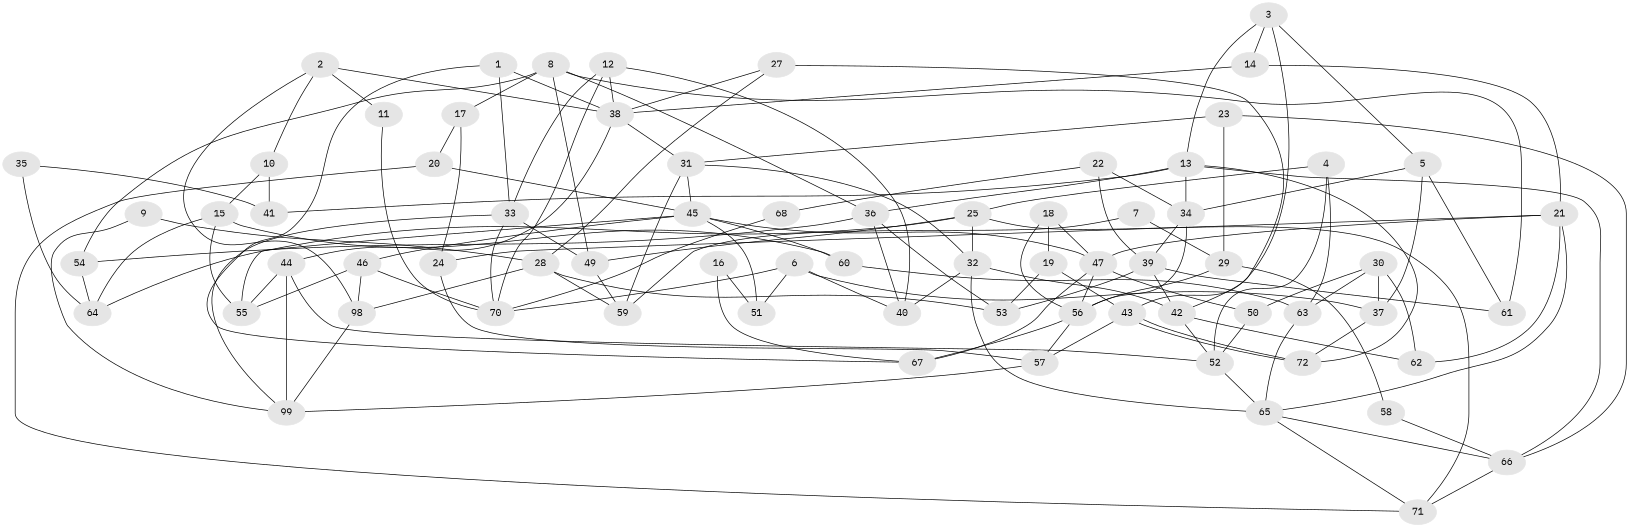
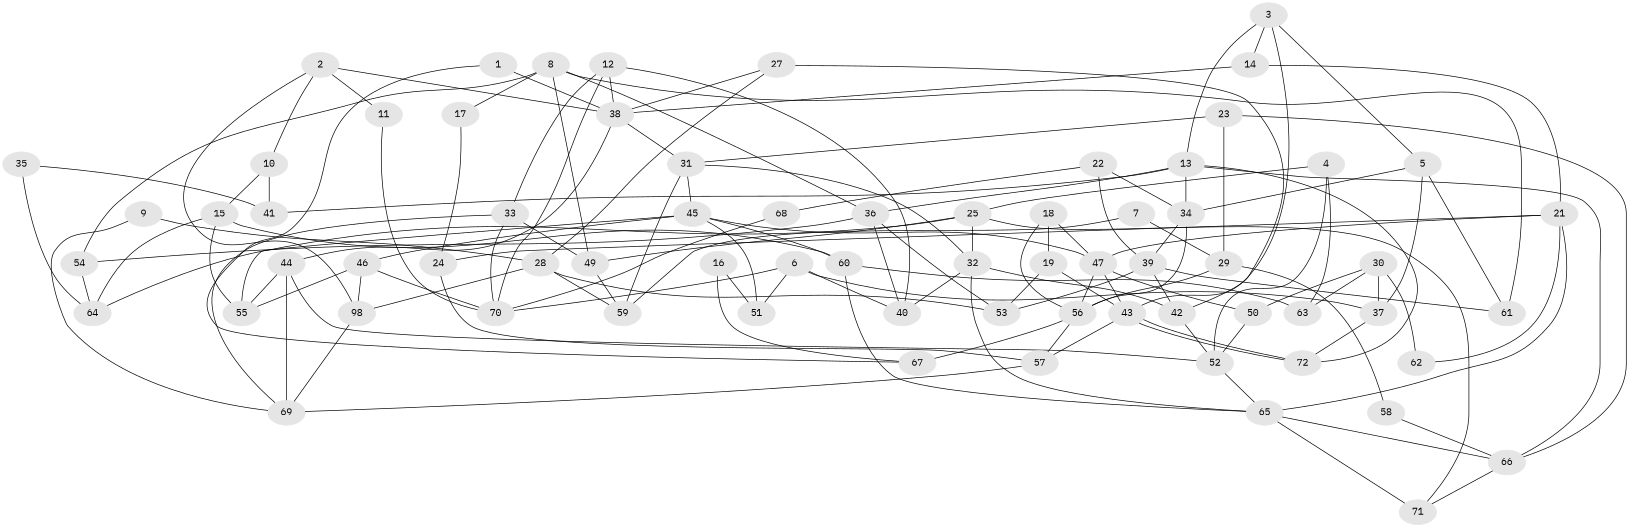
(504, 139) -> none
(434, 164) -> none
(1019, 330) -> (1111, 286)
(1296, 340) -> none
(1274, 362) -> (1012, 397)
(286, 413) -> (286, 413)
